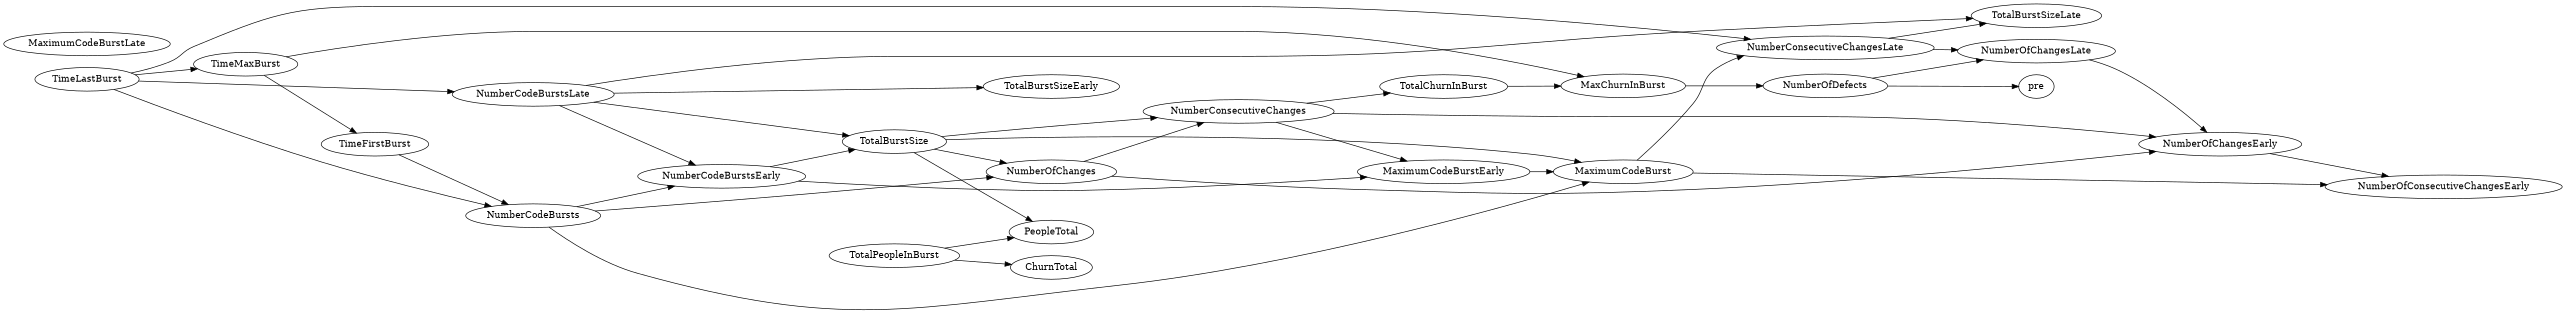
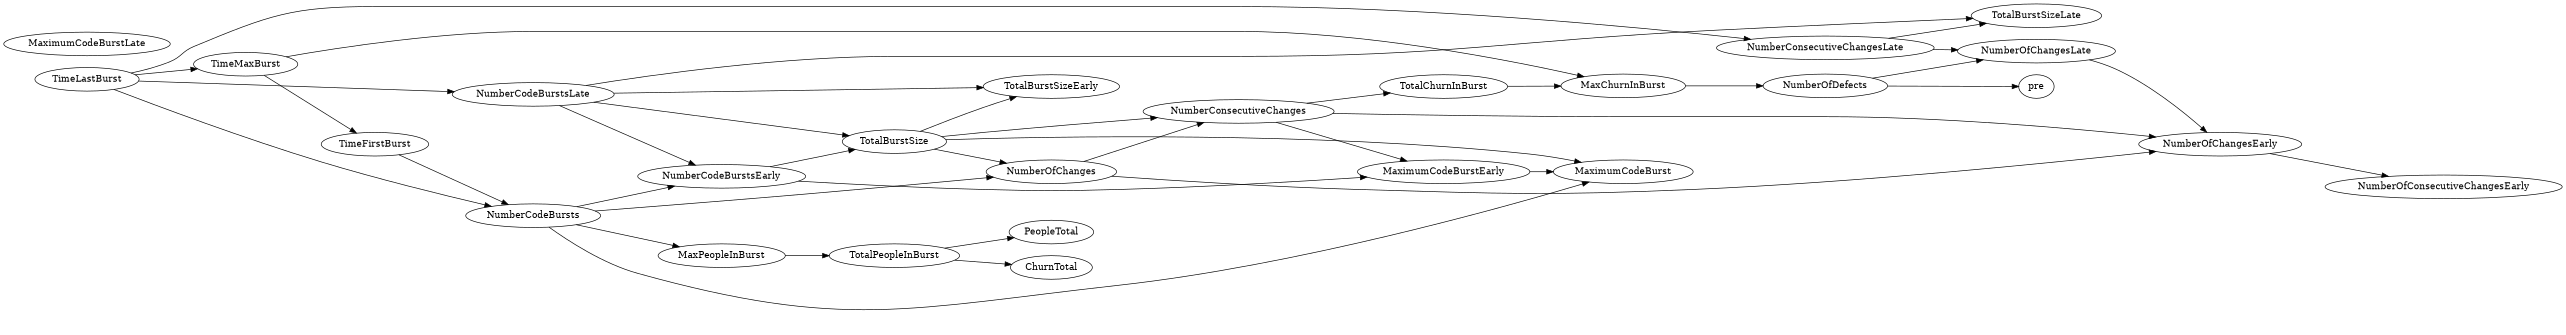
(1689, 109) -> none
(2007, 179) -> none
(968, 184) -> (965, 114)
none -> (722, 256)
